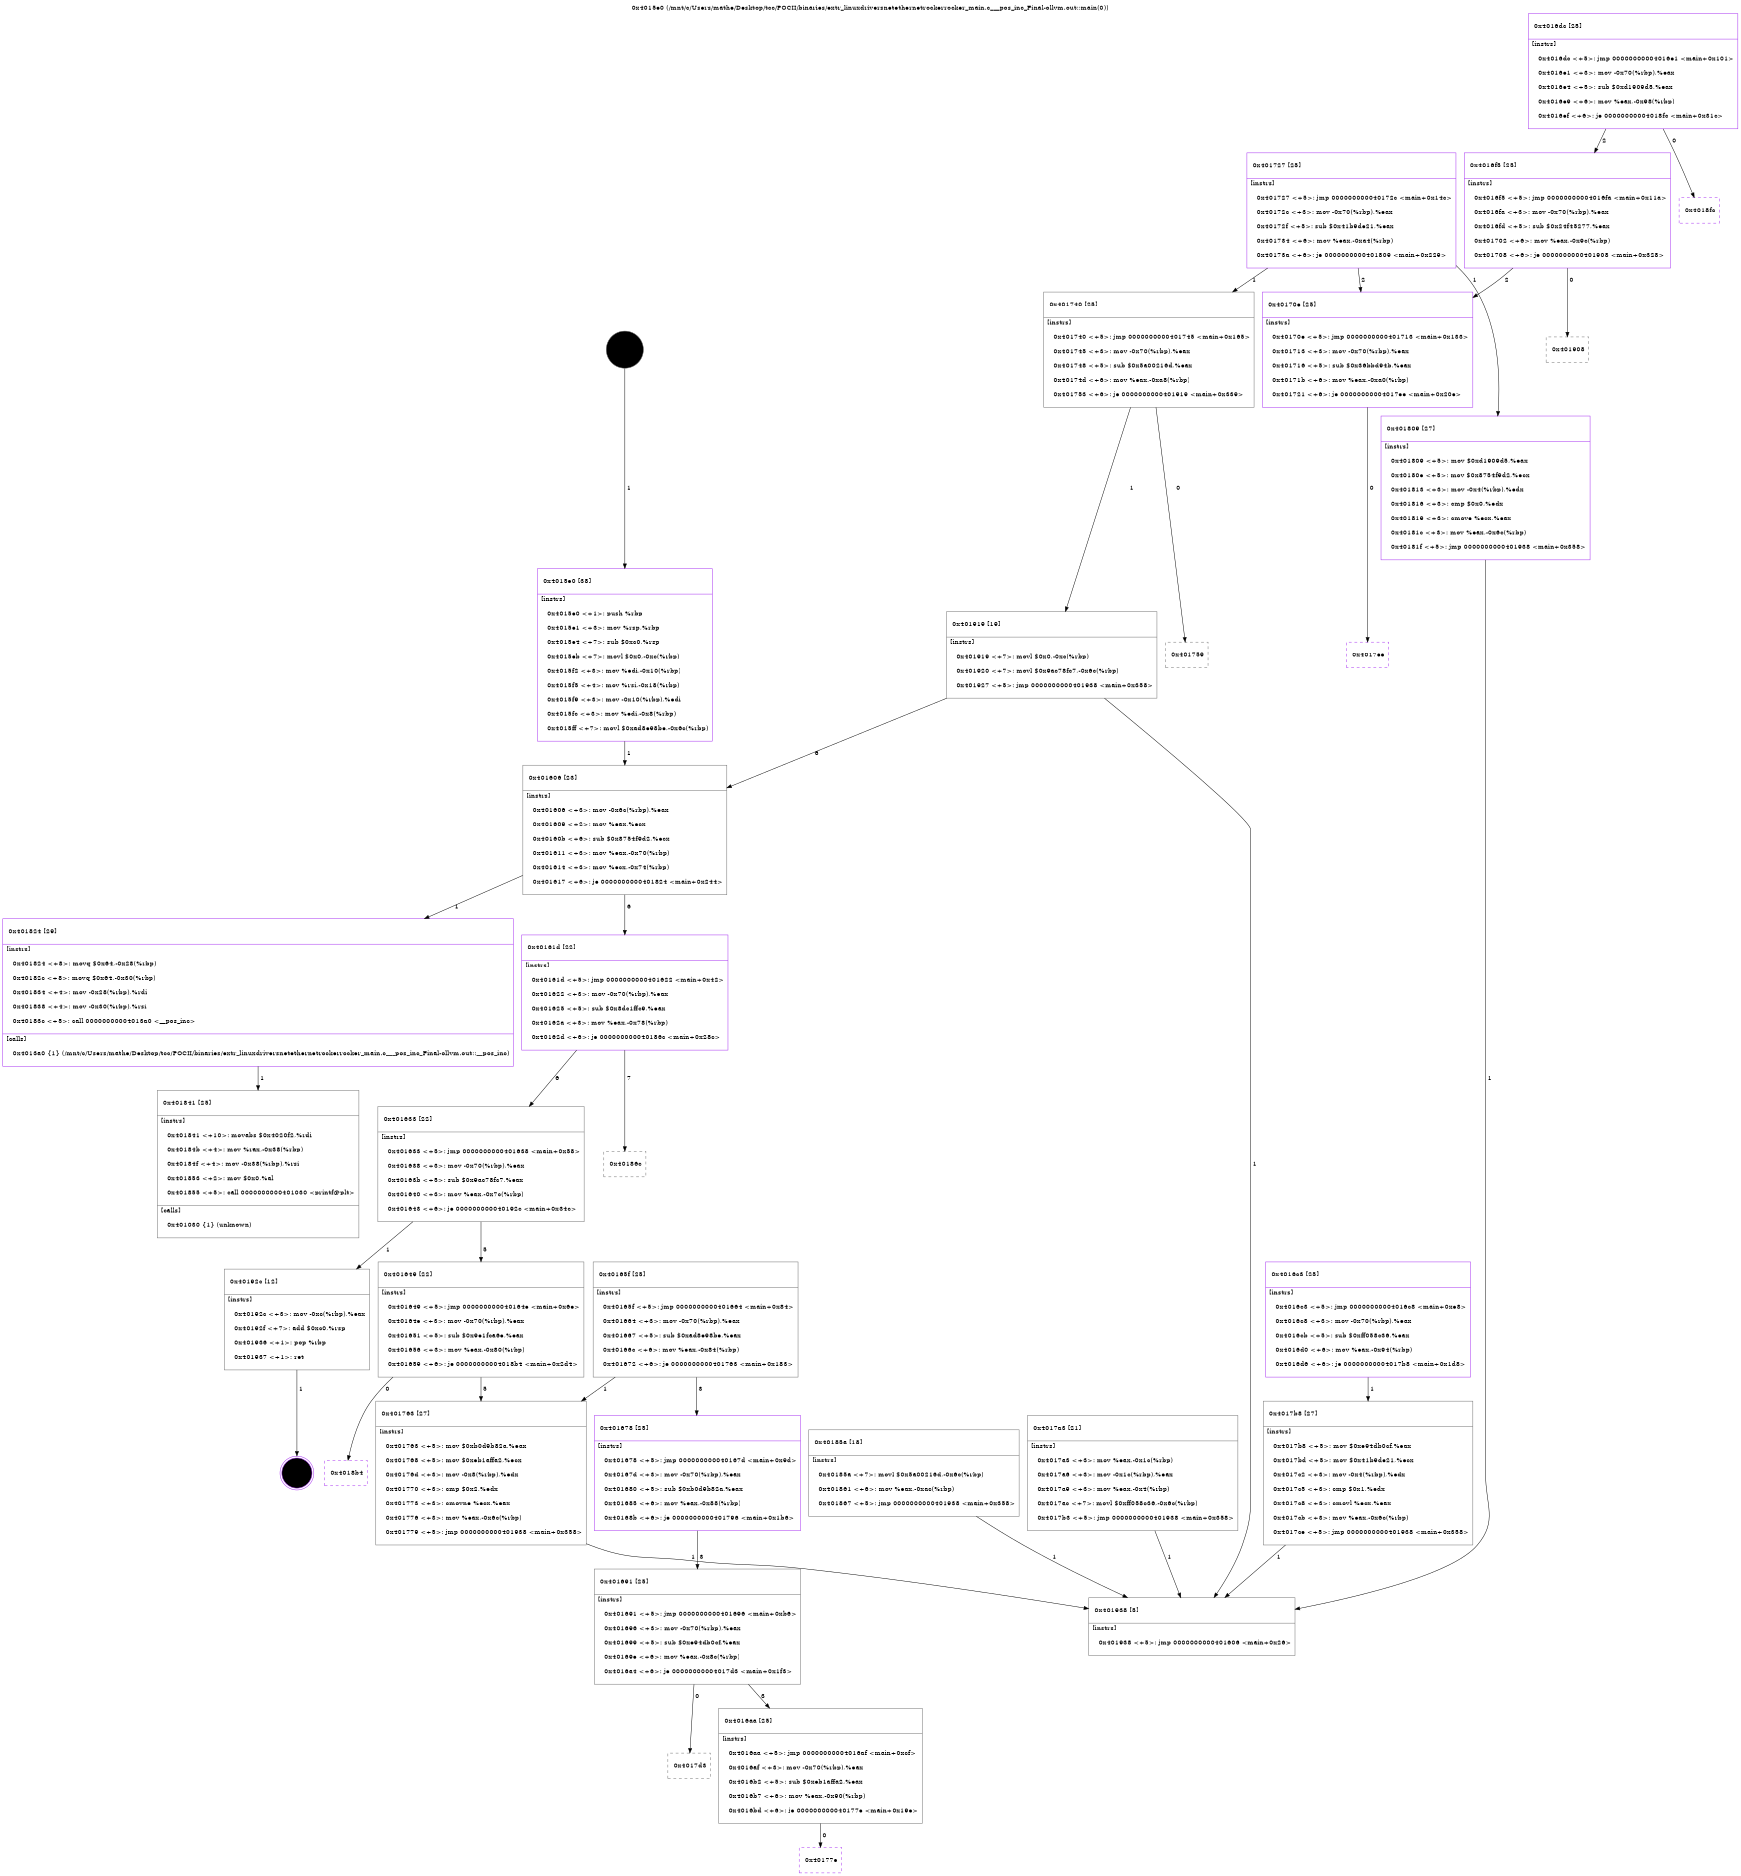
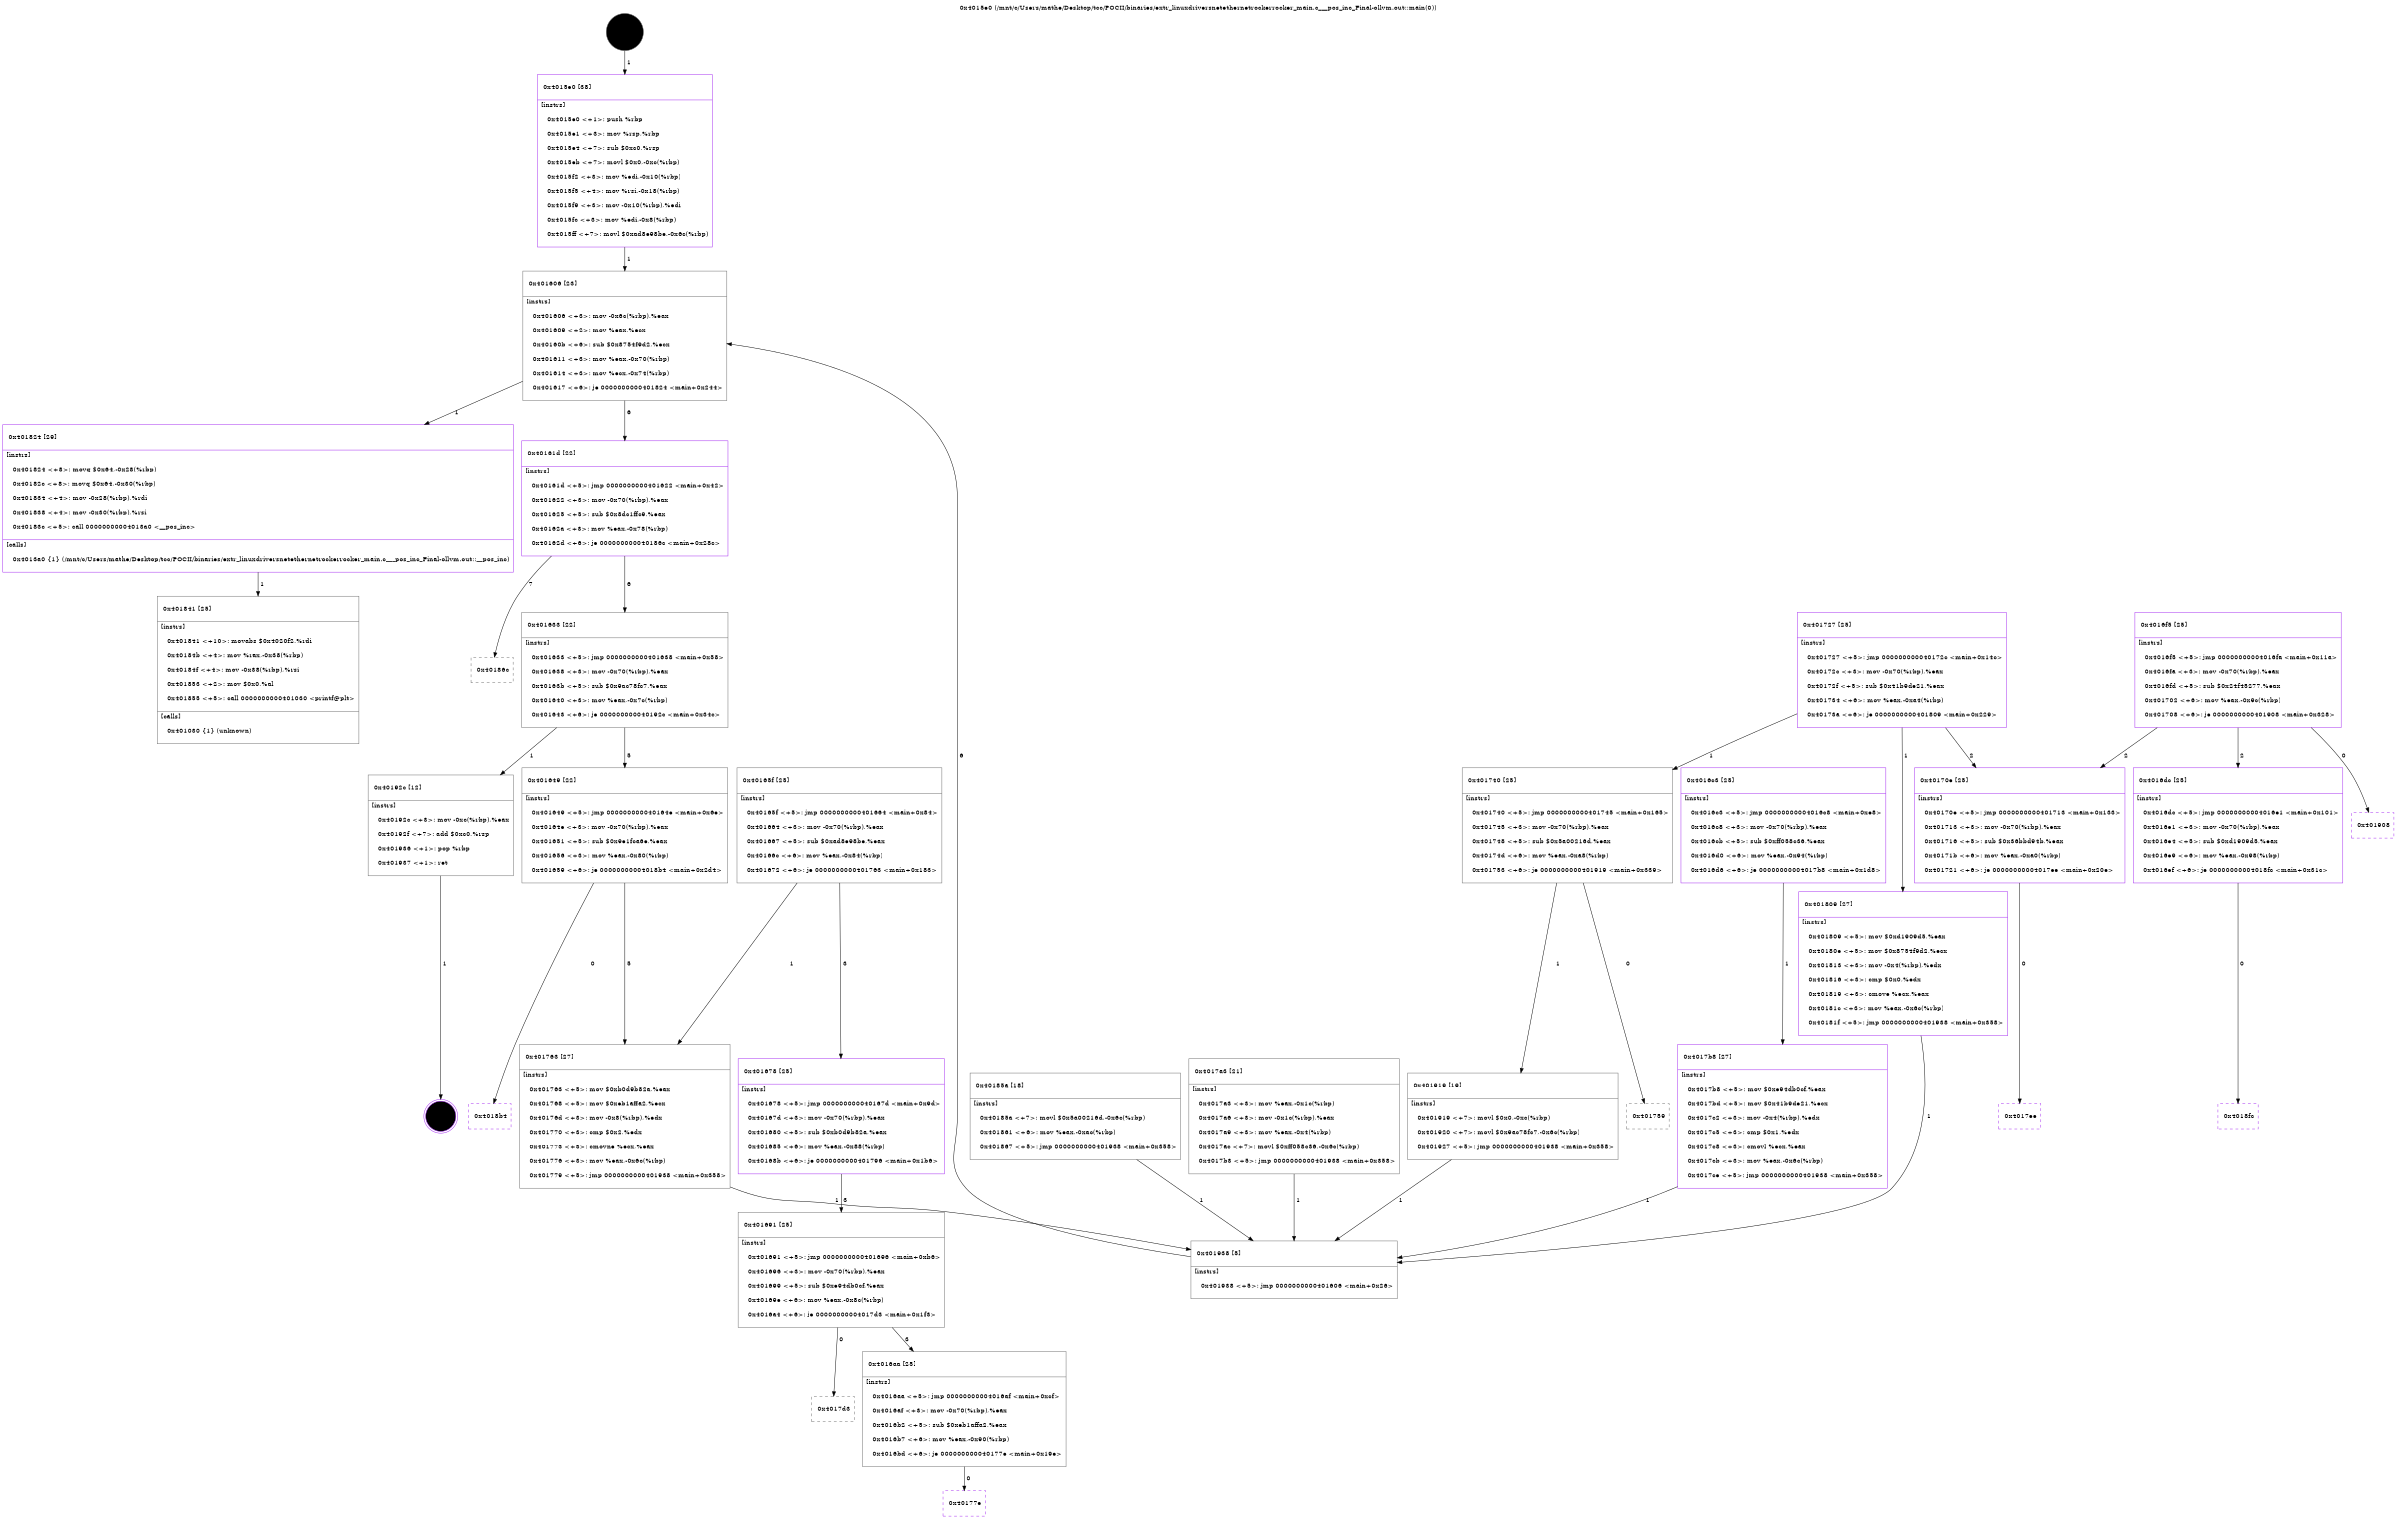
(1601, 139) -> (2238, 745)
(1567, 350) -> (2373, 825)
(839, 742) -> (957, 815)
(1368, 1473) -> (1782, 1116)
